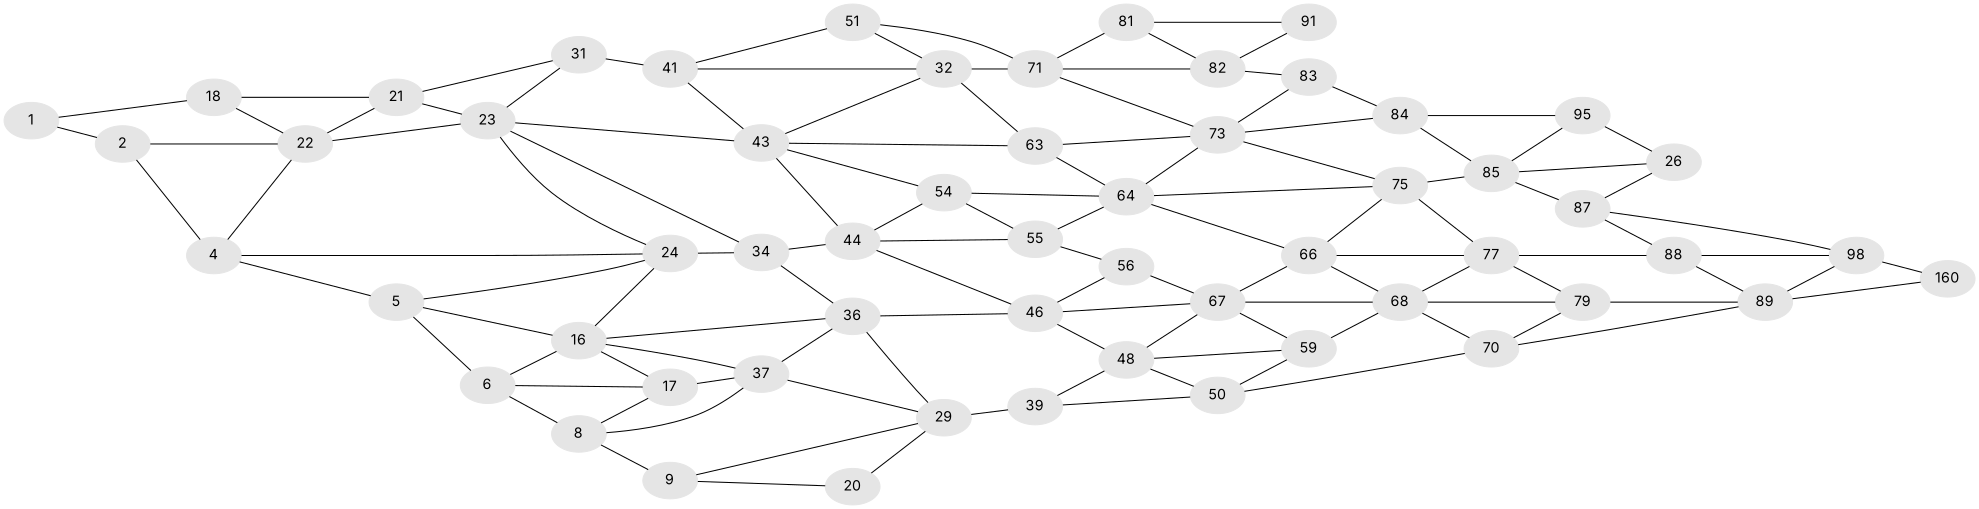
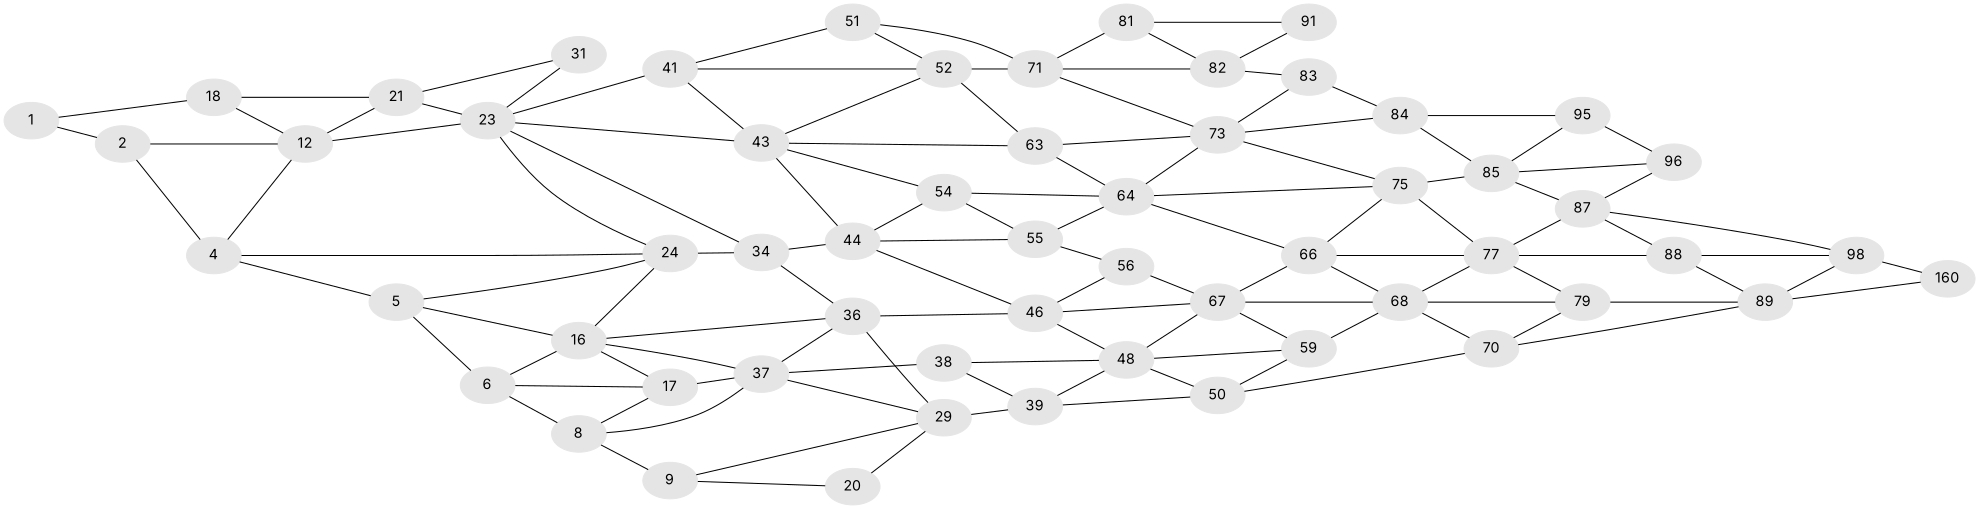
(625, 62) -> (579, 95)
(944, 69) -> (944, 69)
(305, 144) -> (305, 144)
(1674, 162) -> (1674, 162)
none -> (1537, 232)
none -> (944, 363)
